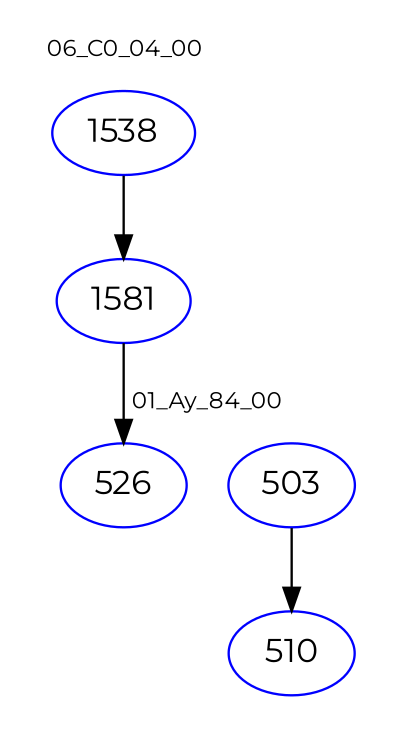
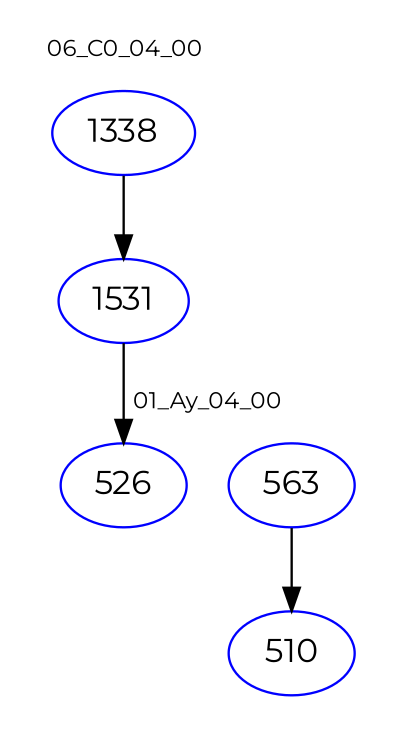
(124, 133) -> (124, 133)
(124, 301) -> (124, 301)
(208, 402) -> (208, 402)
(292, 485) -> (292, 485)
